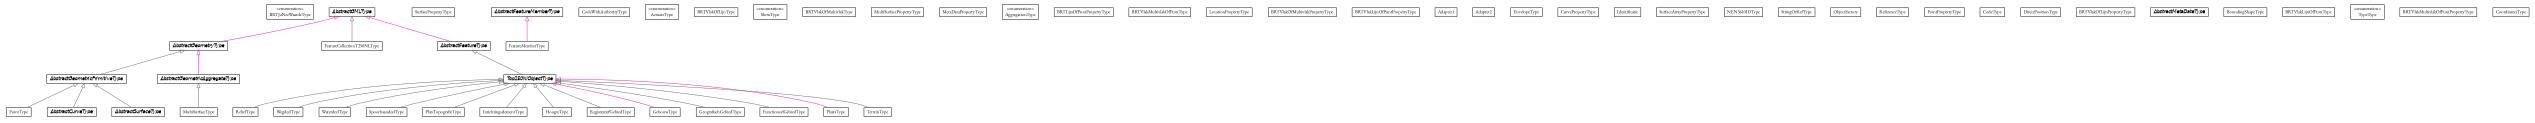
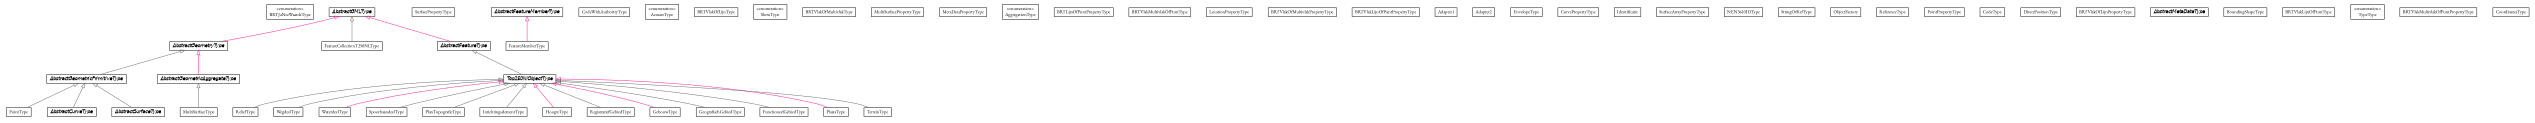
(421, 92) -> (421, 92)
(545, 97) -> (545, 97)
